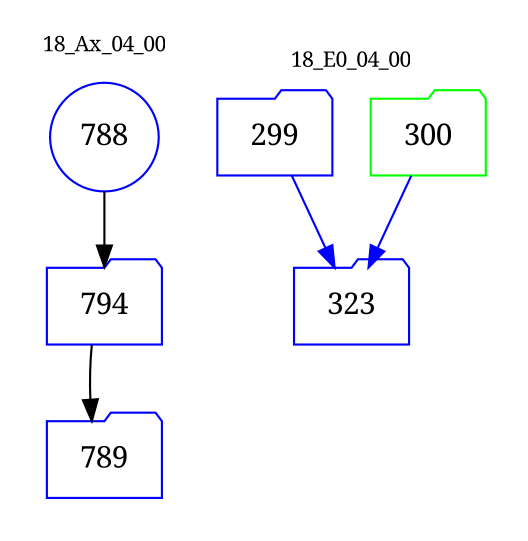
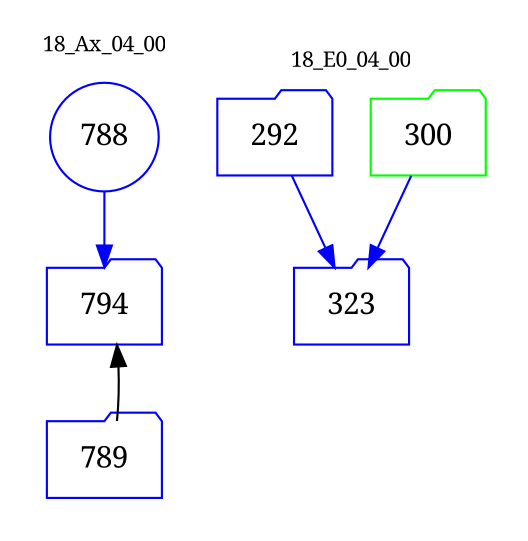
(275, 137) -> (275, 137)
(104, 218) -> (104, 218)
(90, 372) -> (119, 394)
